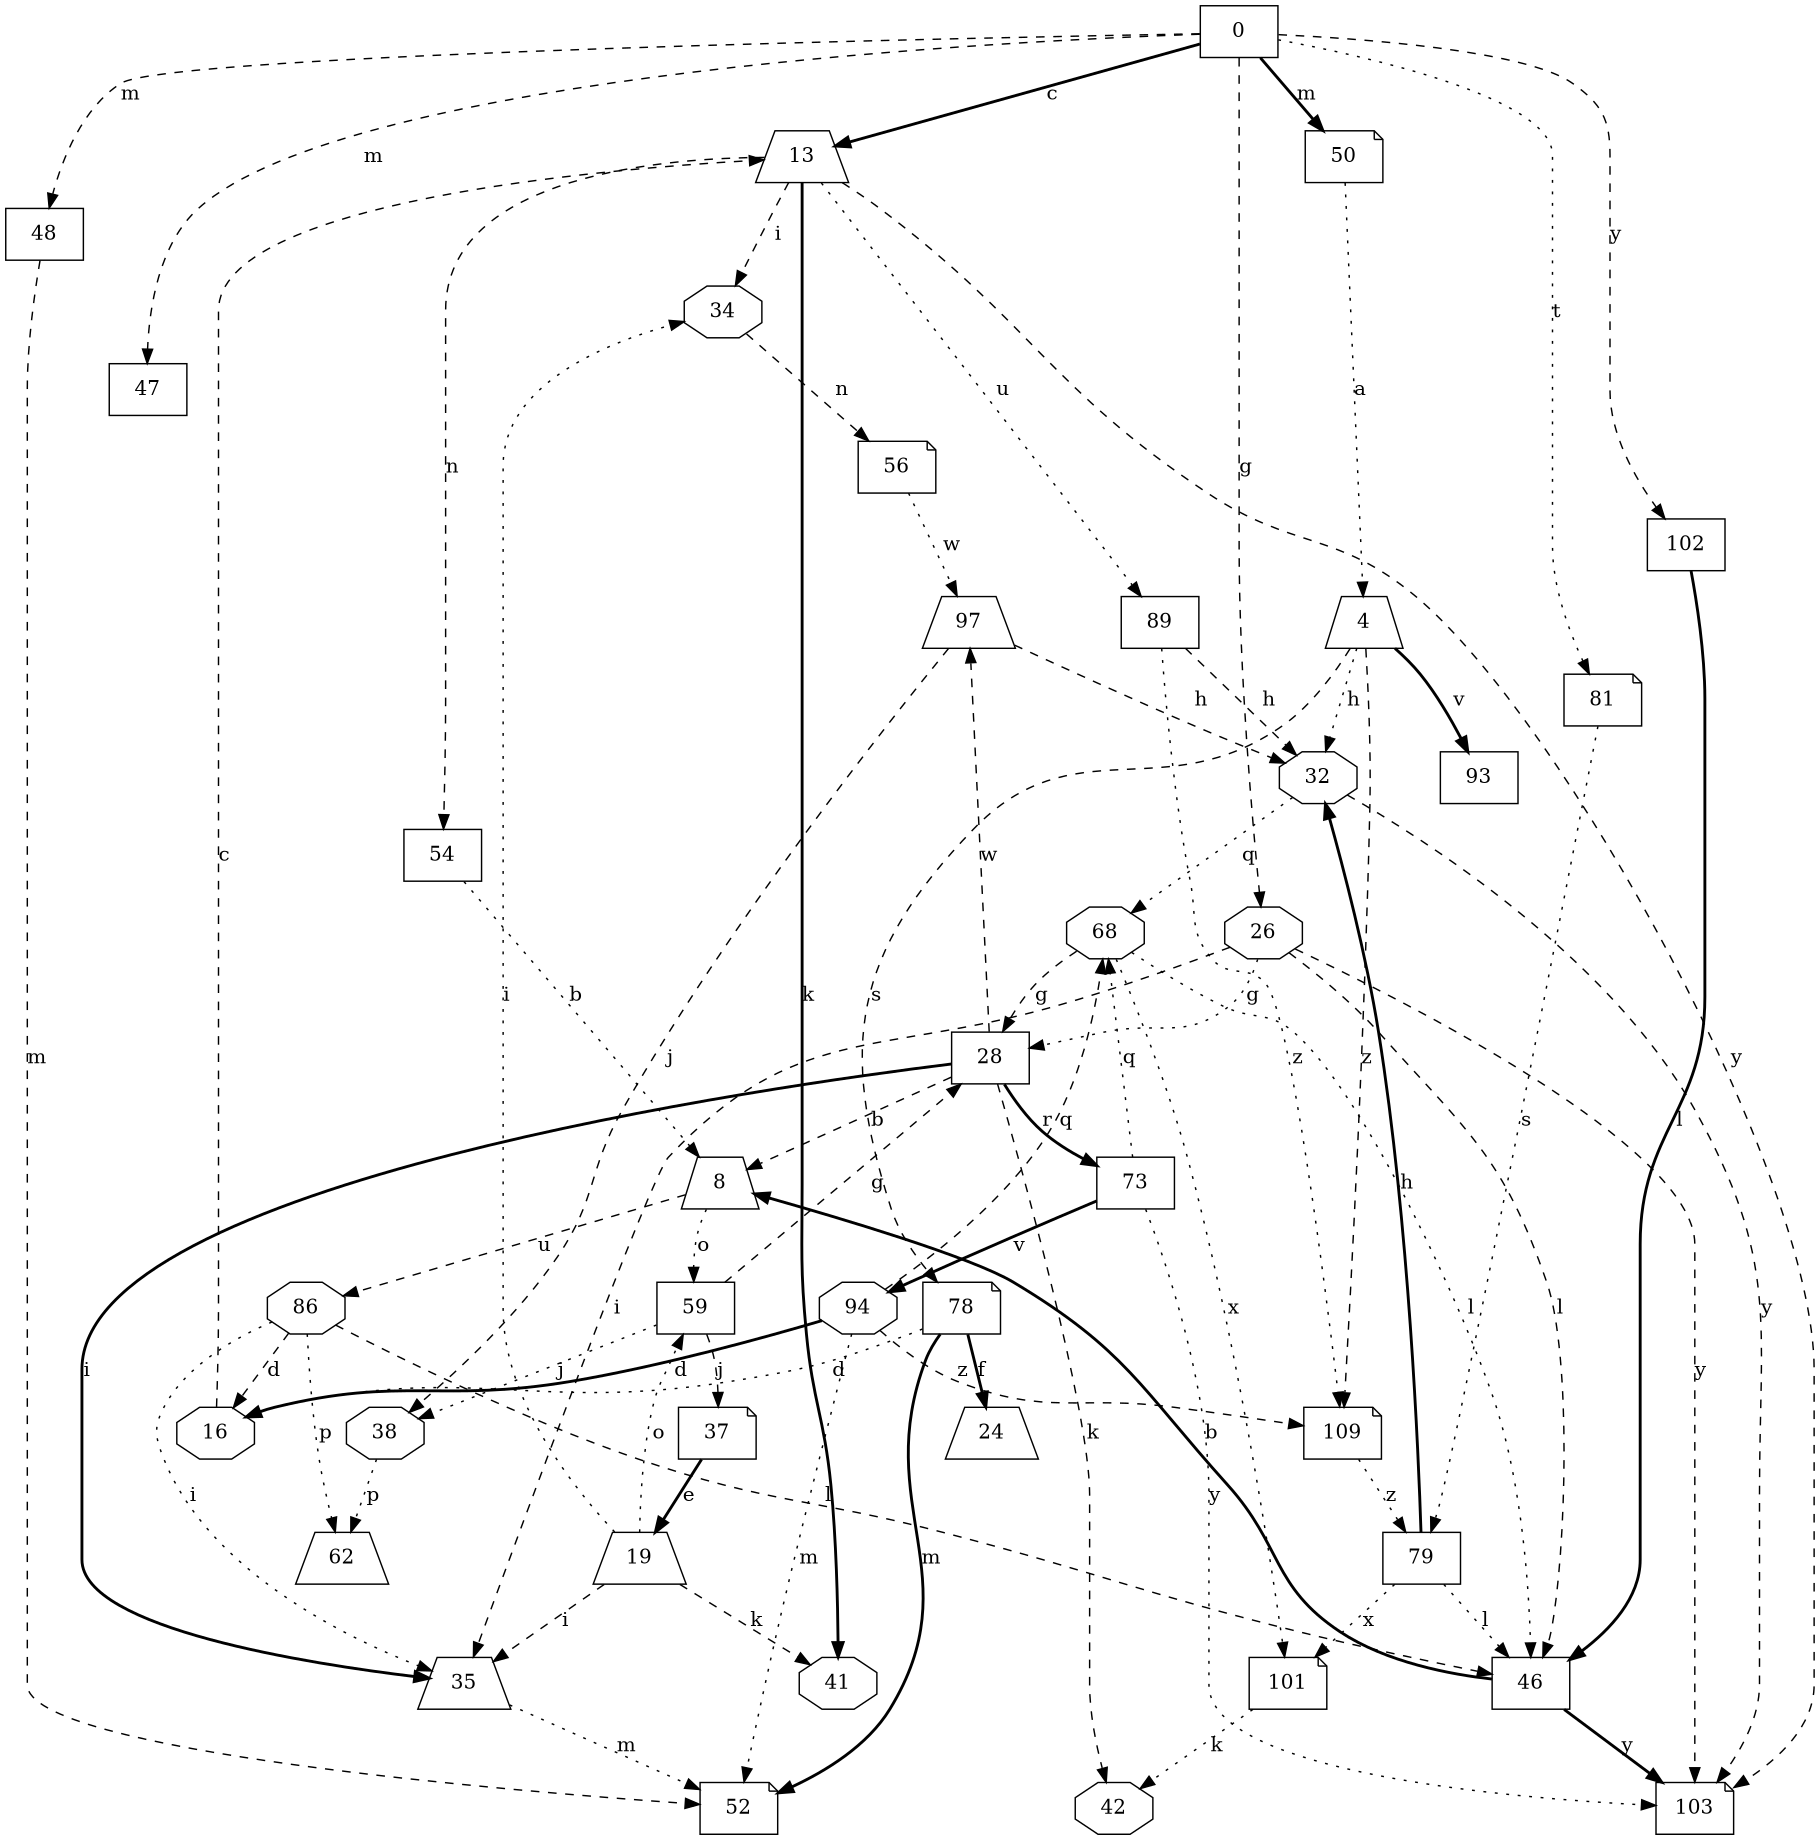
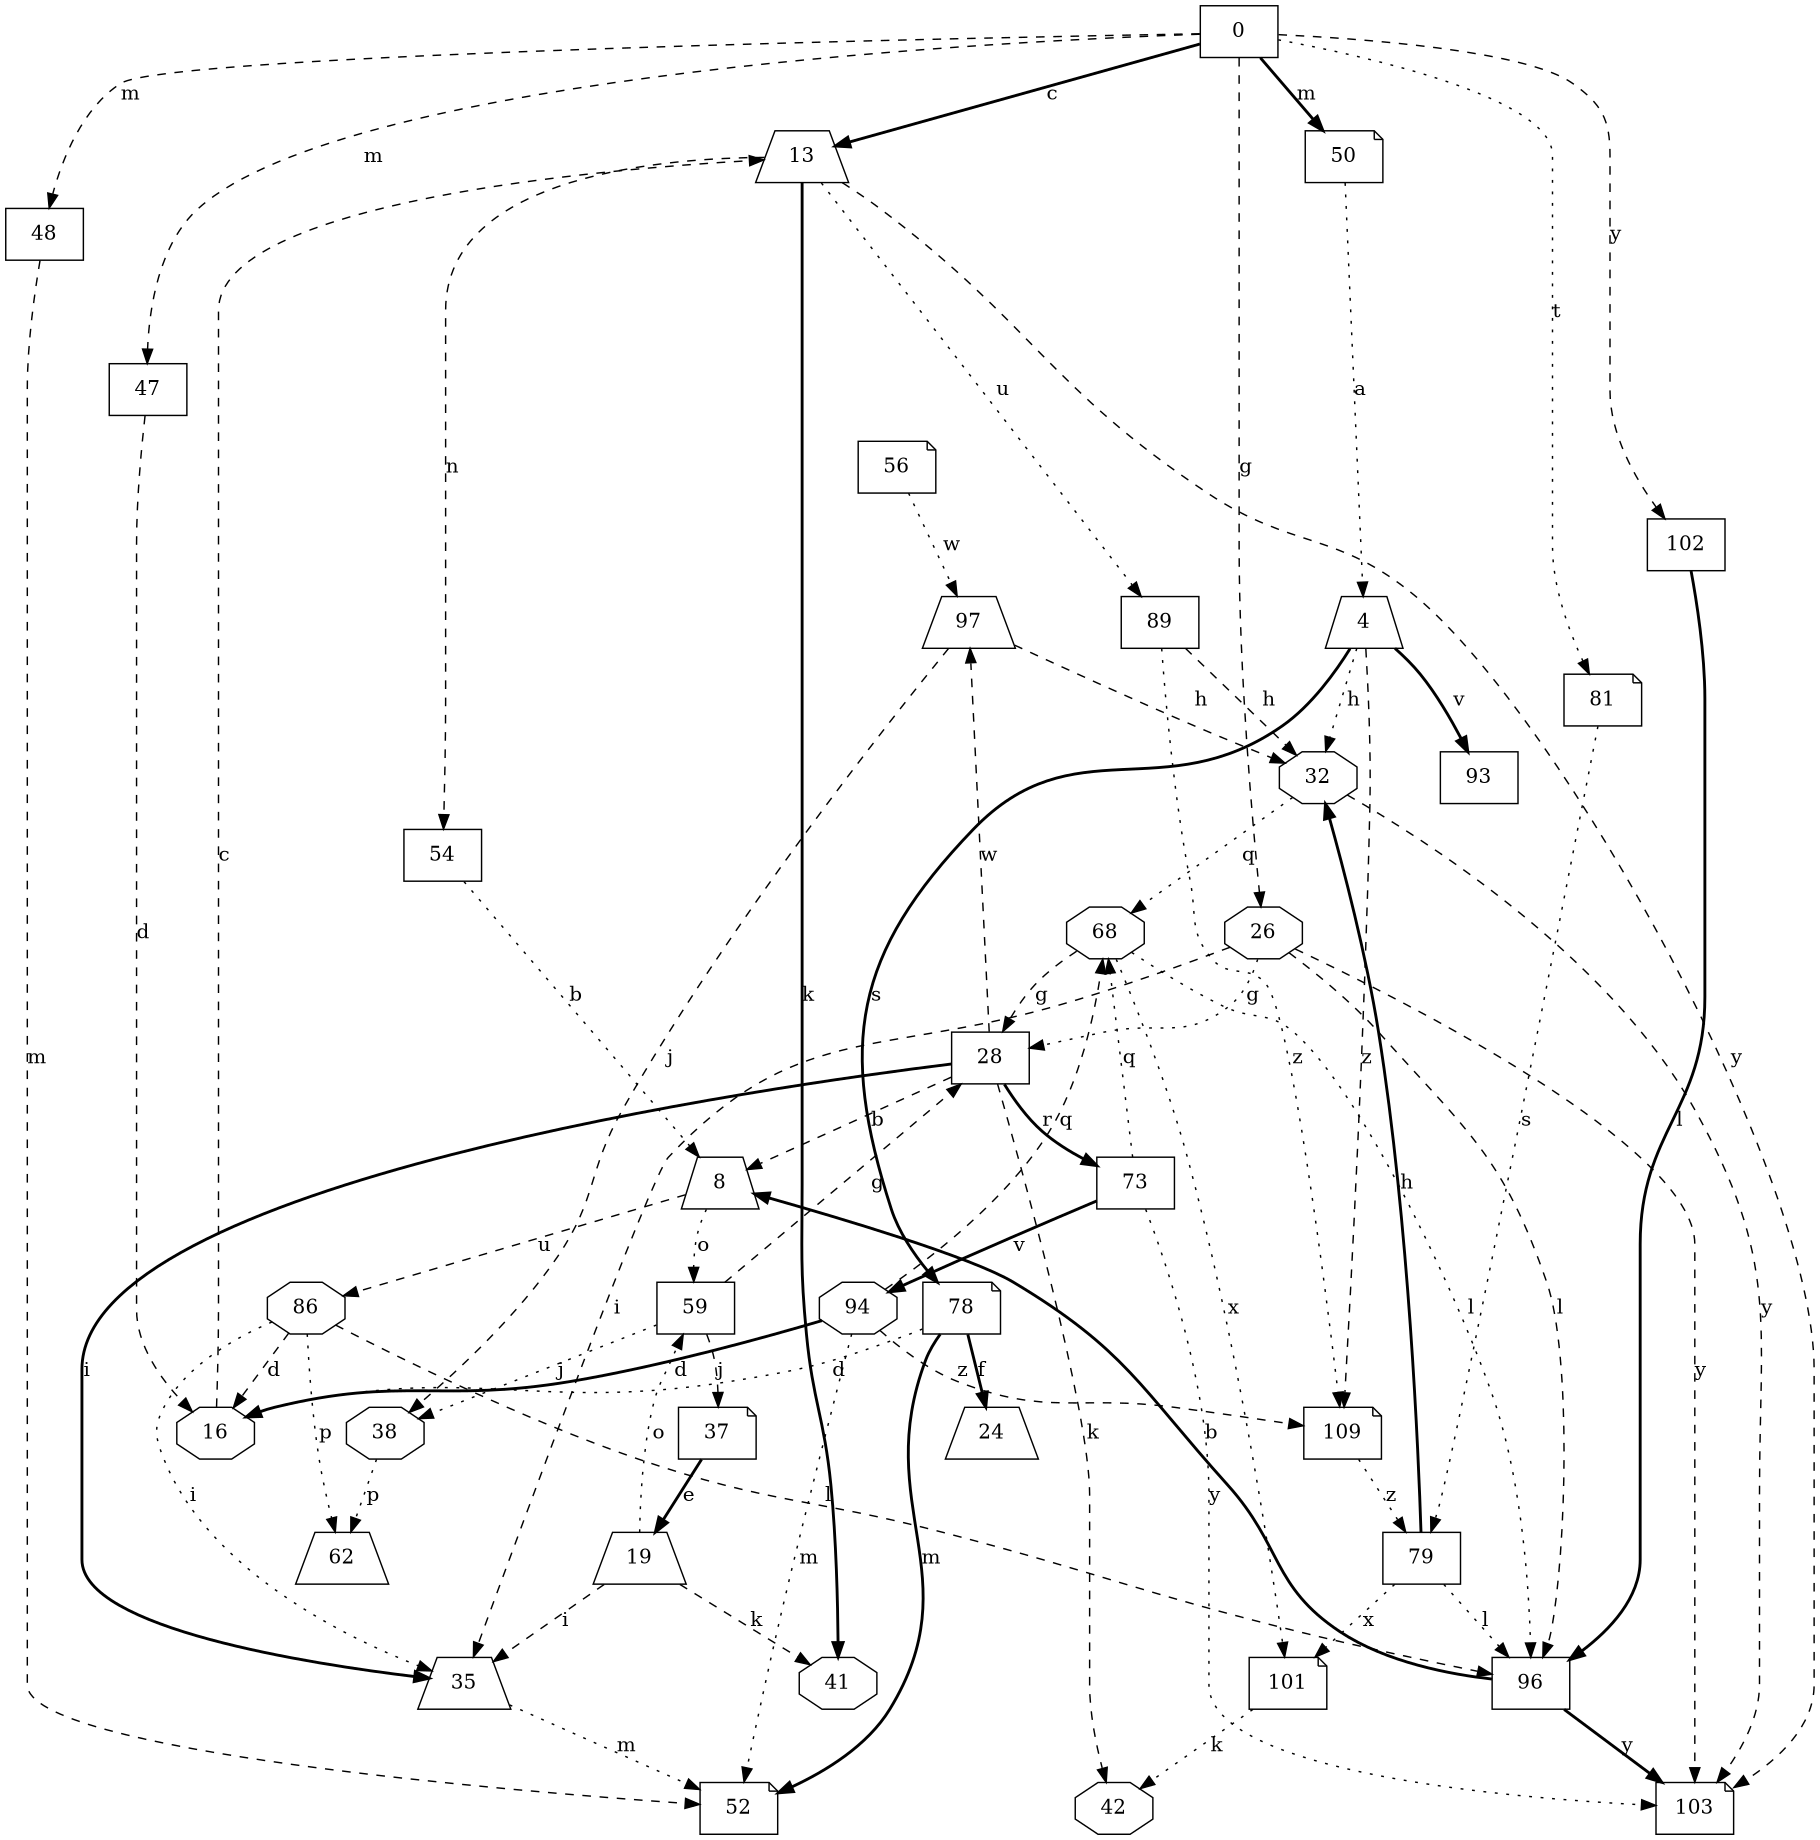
(723, 312) -> none
(956, 848) -> (956, 848)
none -> (137, 915)
(1531, 1683) -> (1531, 1683)
